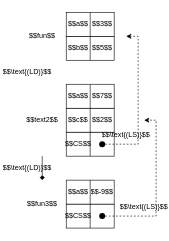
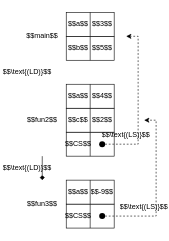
(42, 36) -> (42, 36)
(102, 96) -> (102, 96)
(42, 120) -> (42, 120)
